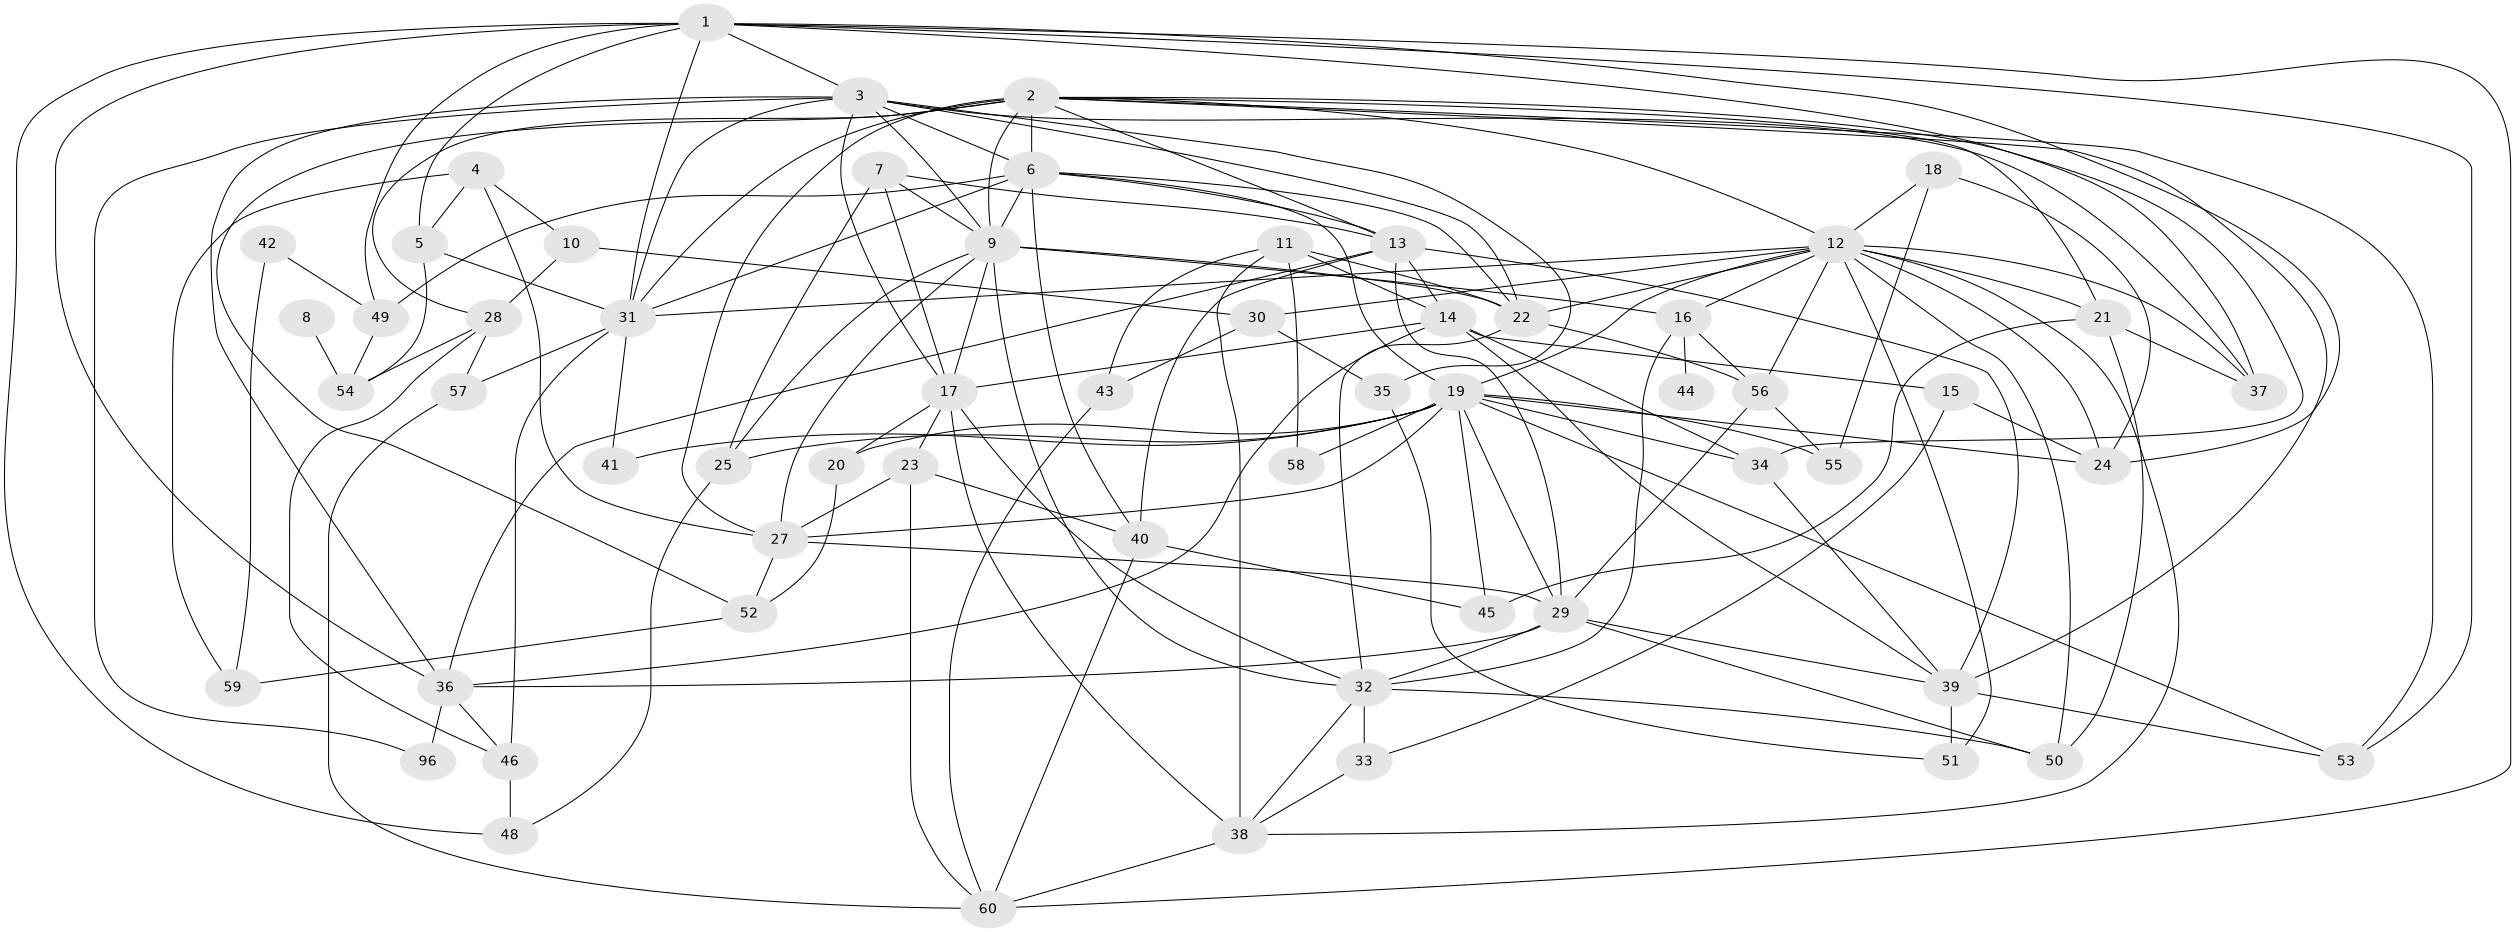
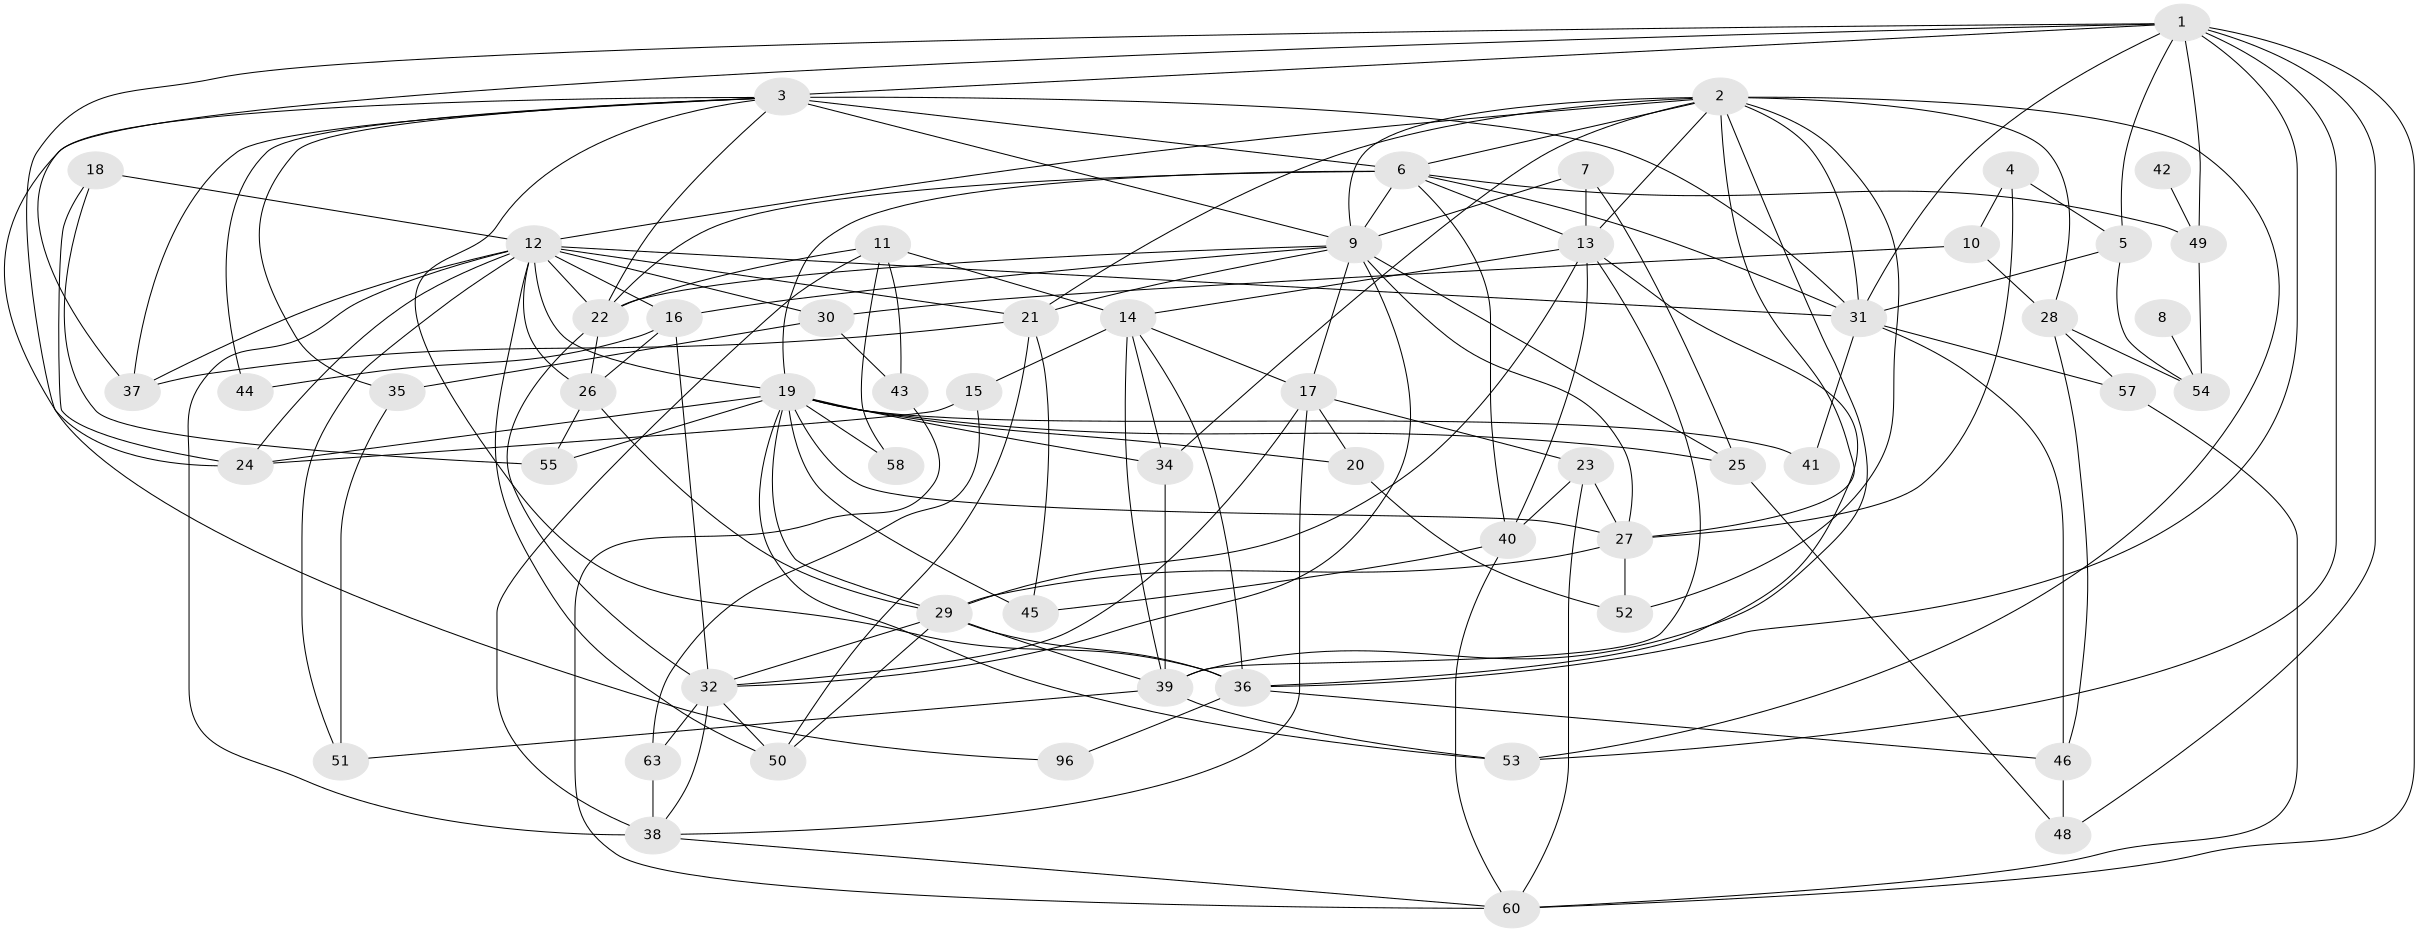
(865, 252) -> (269, 151)
(912, 272) -> none
none -> (1204, 274)
(1760, 392) -> (588, 392)
(233, 688) -> none
(1364, 762) -> (653, 762)
